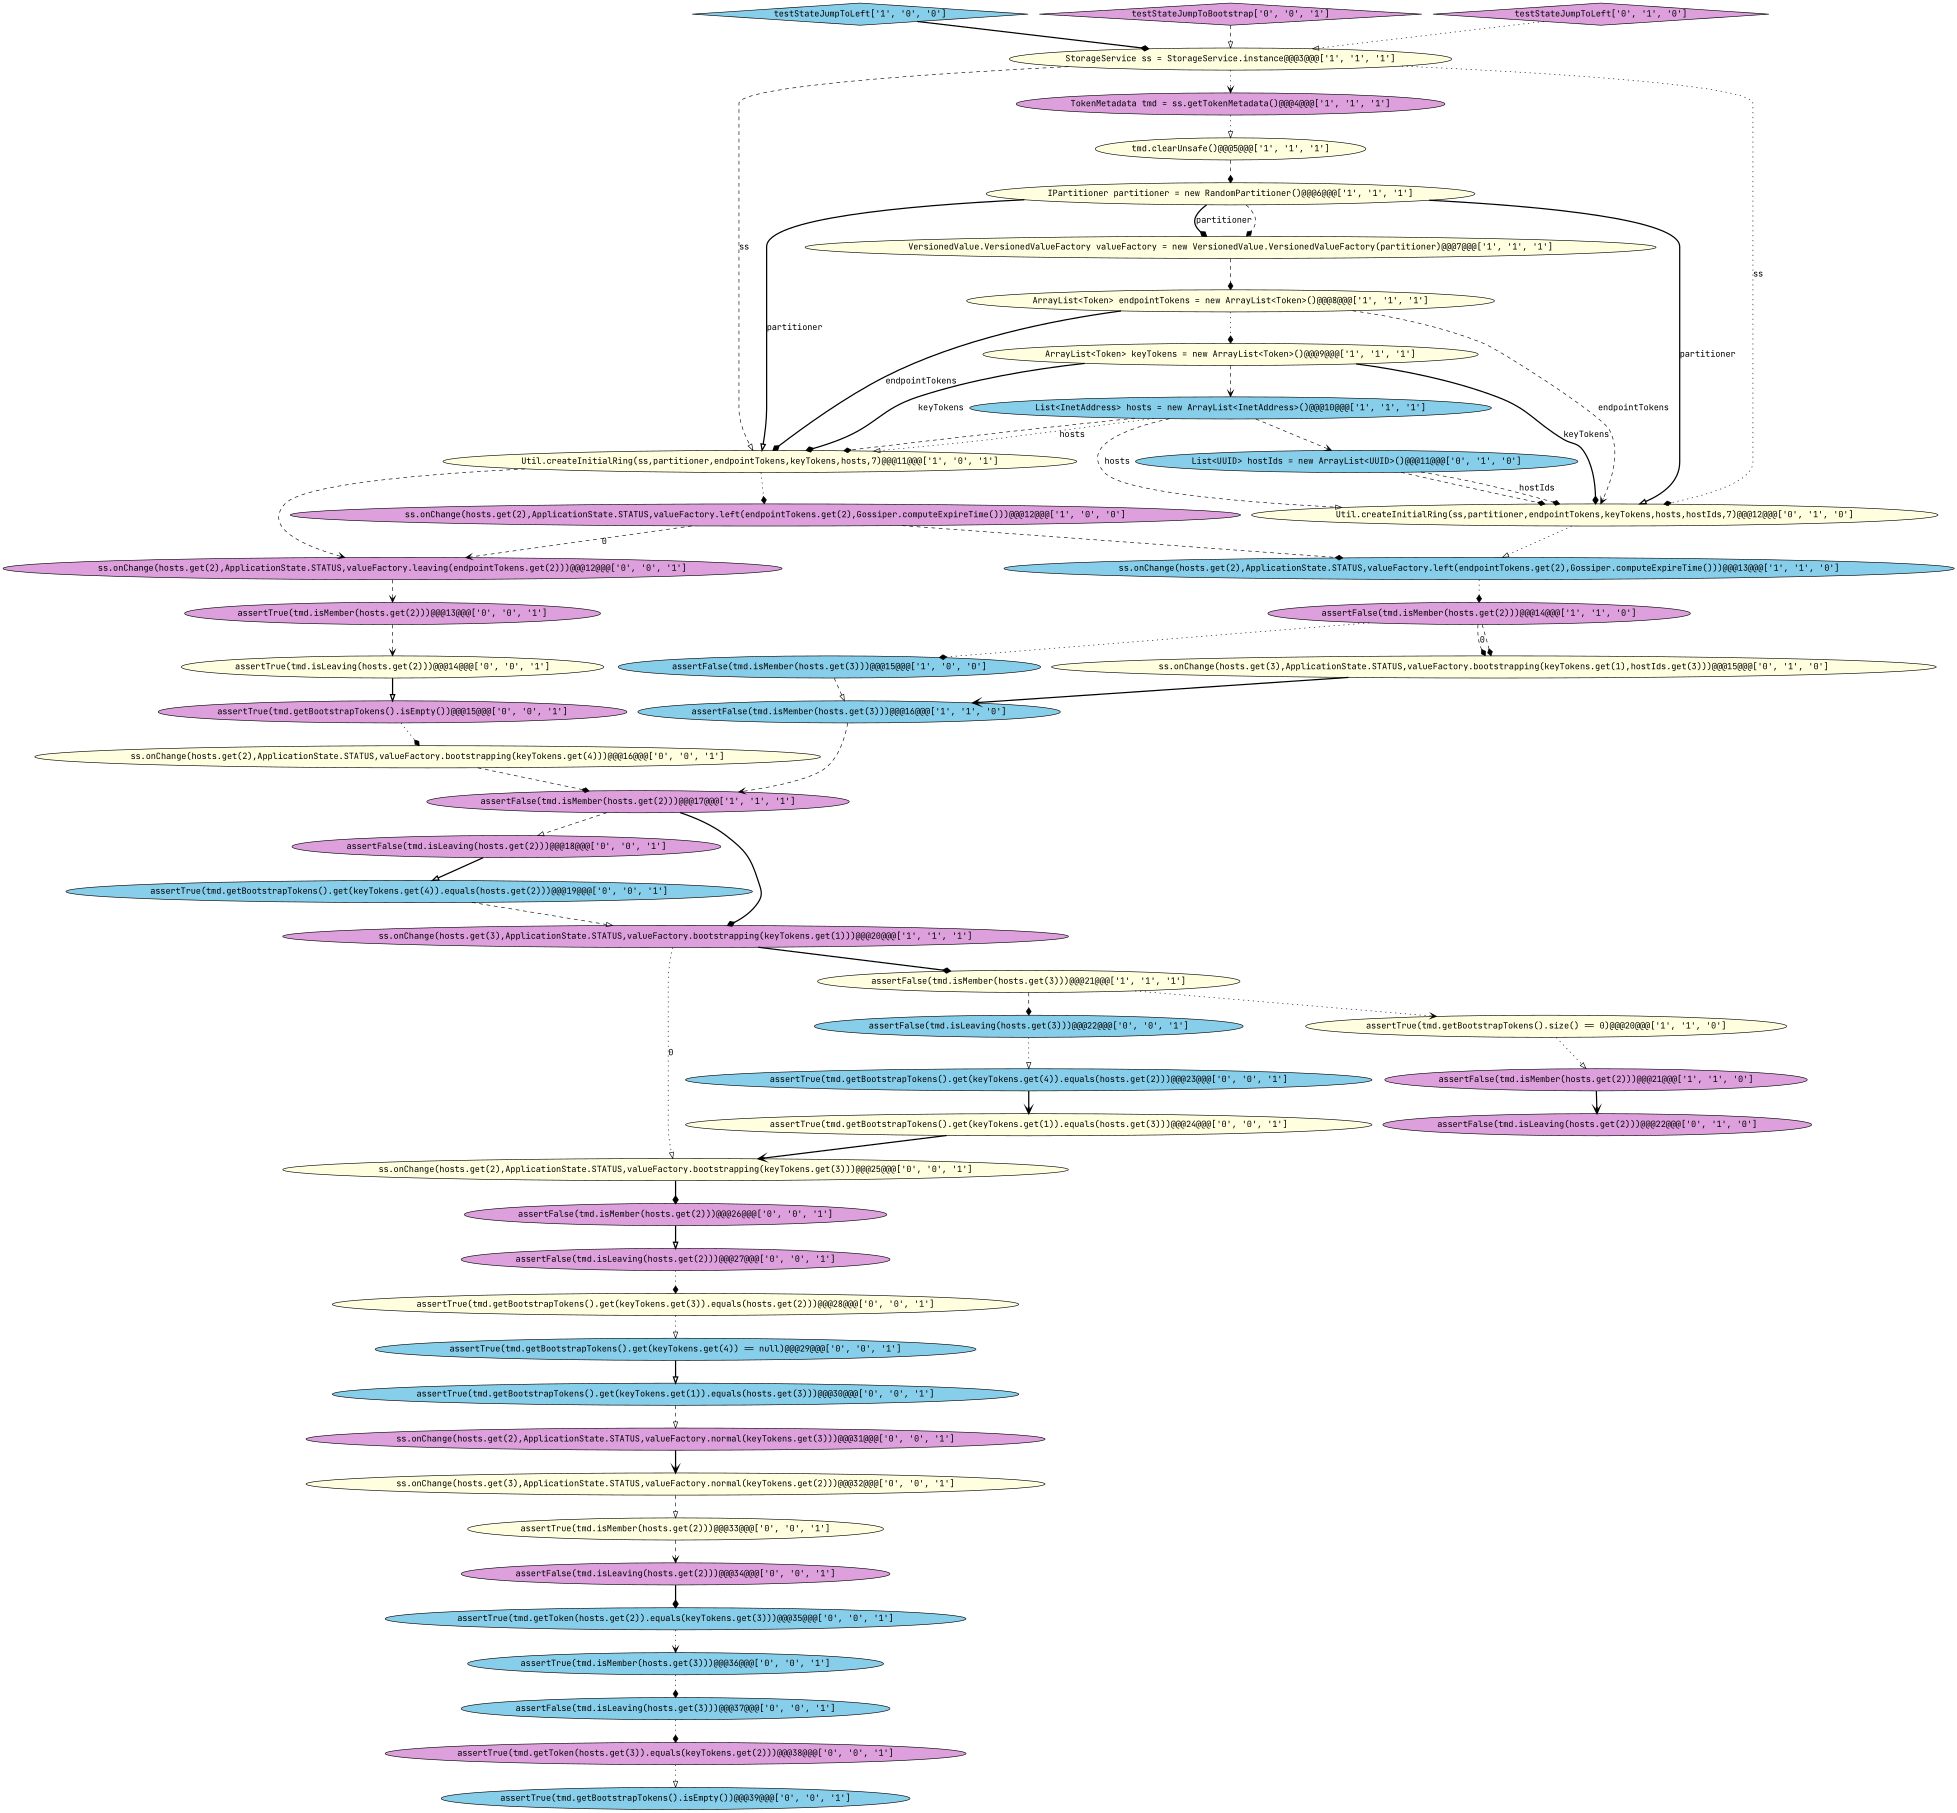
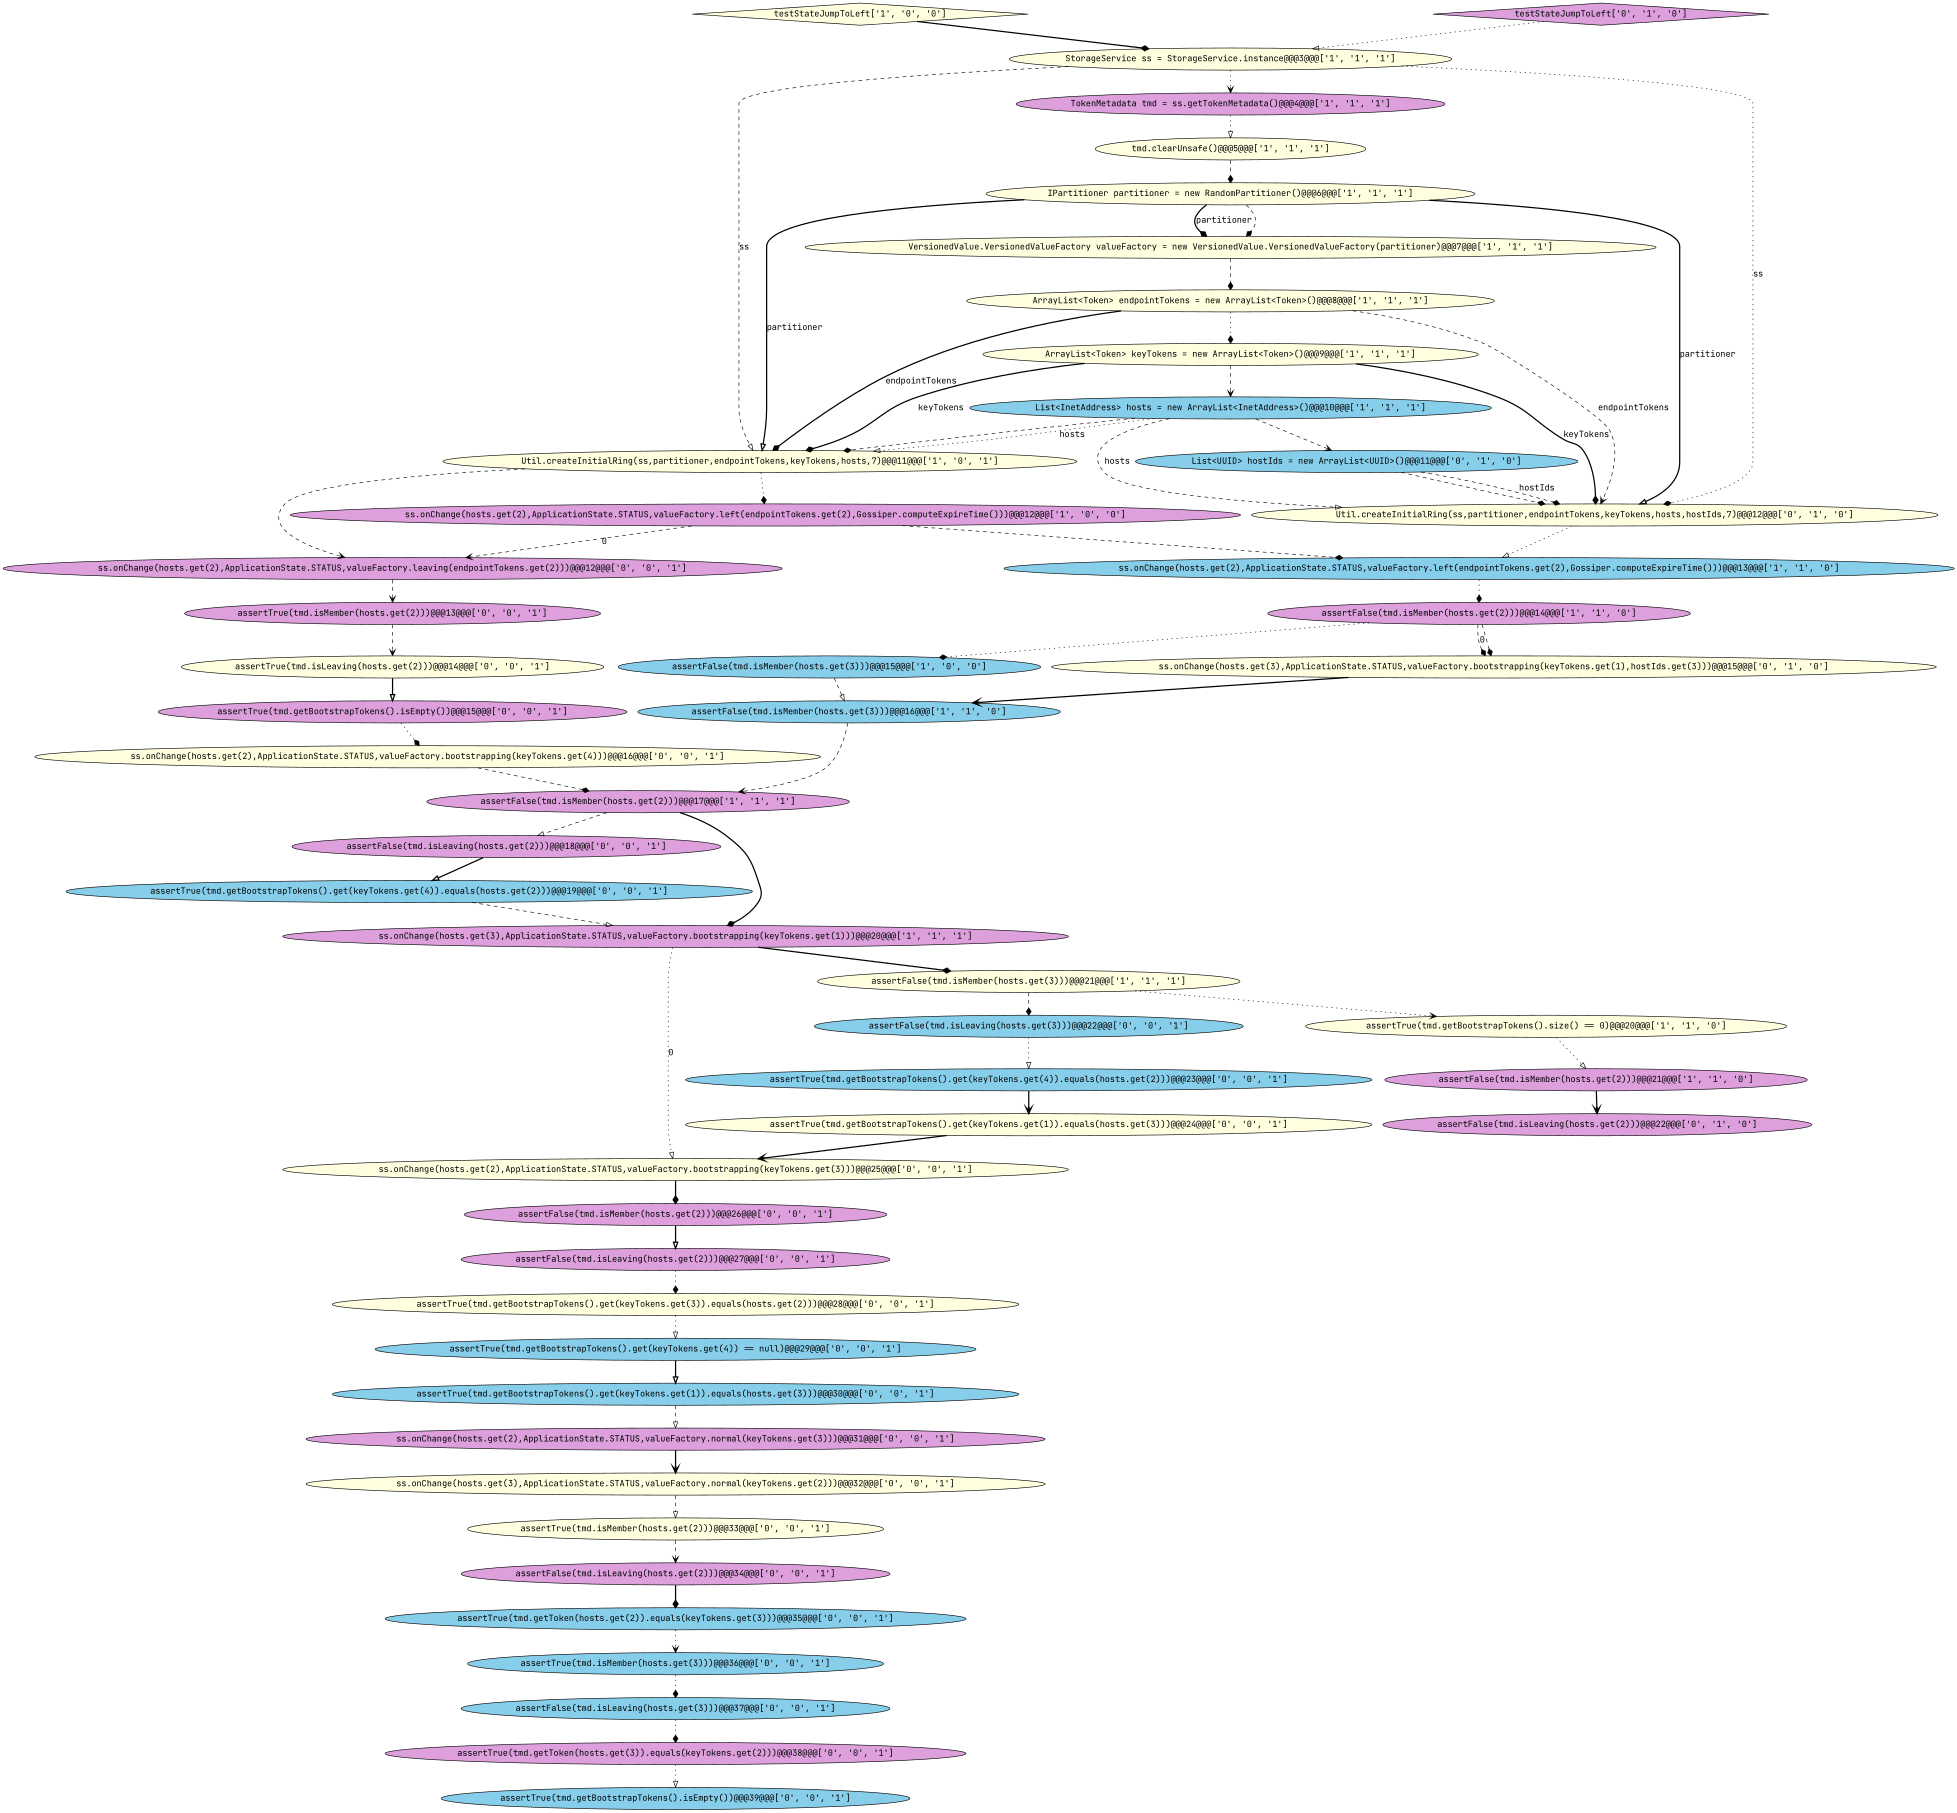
(860, 14) -> (860, 14)
(1231, 14) -> none
